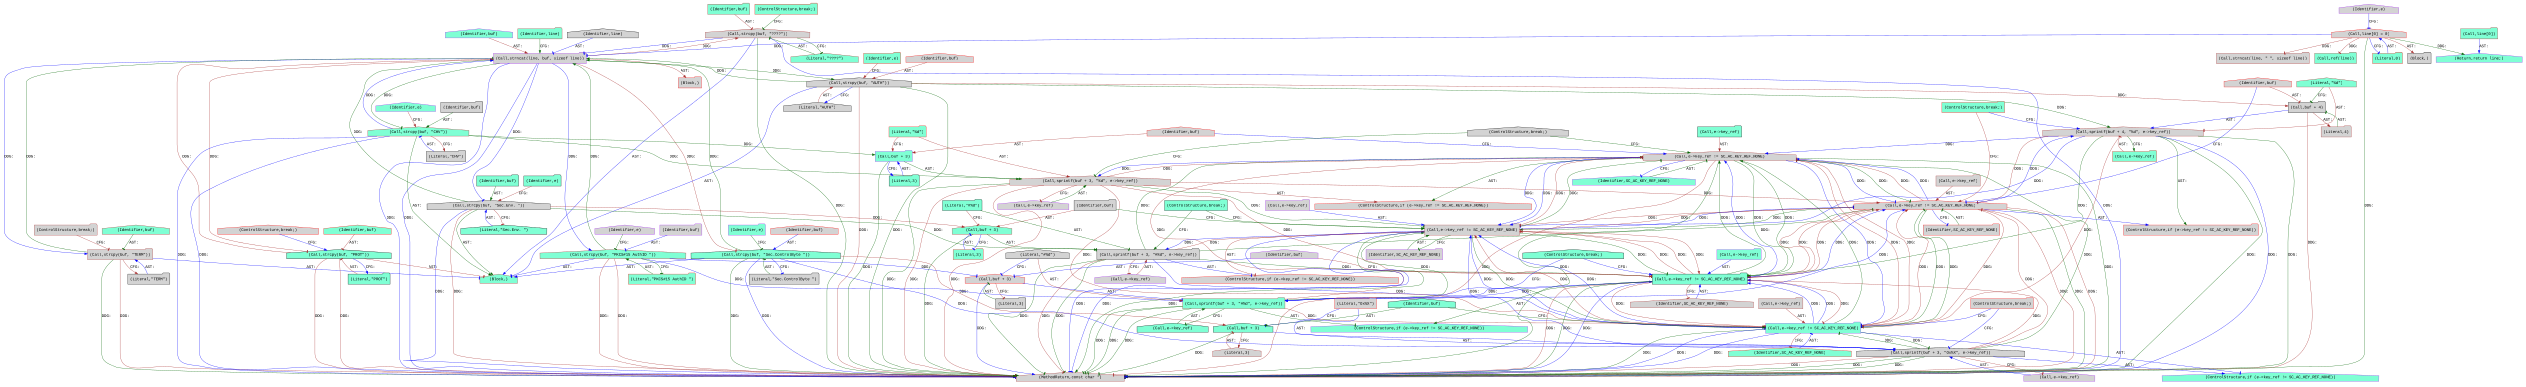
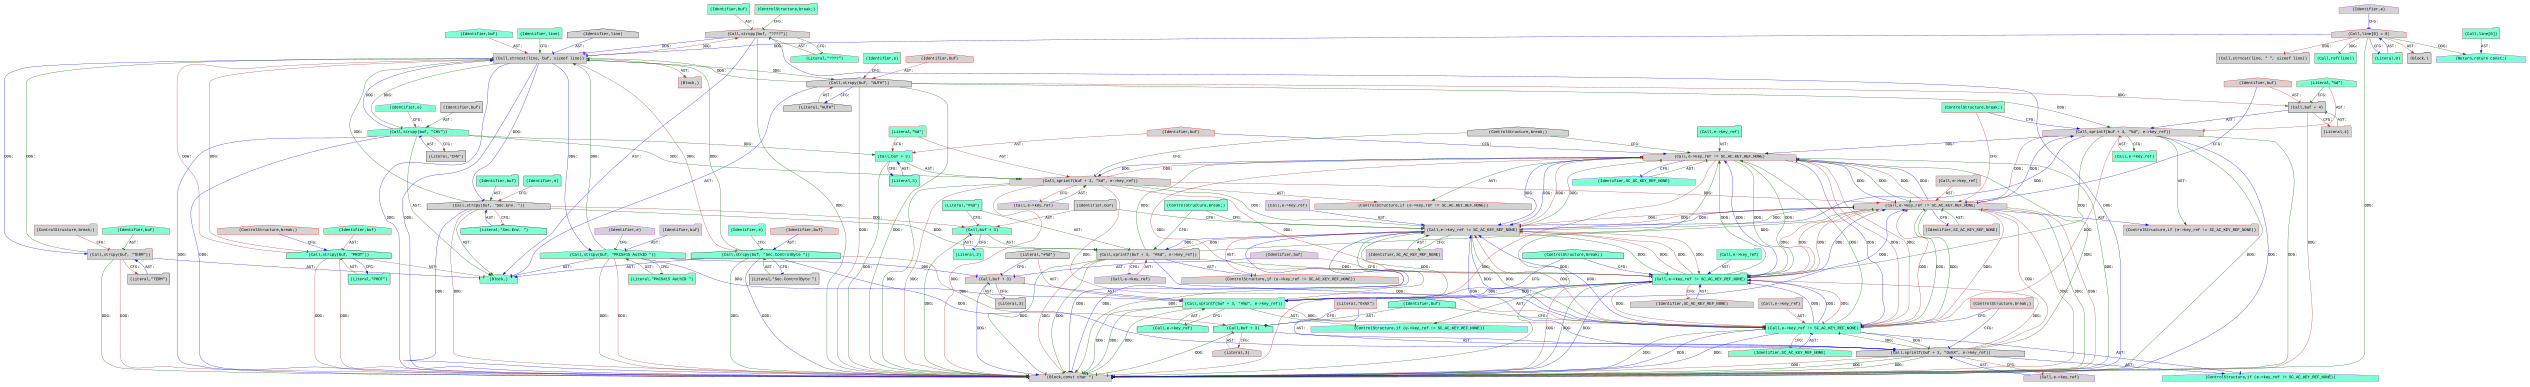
(2479, 58) -> (2481, 58)
(2329, 120) -> (2329, 120)
(1070, 377) -> (1070, 377)
